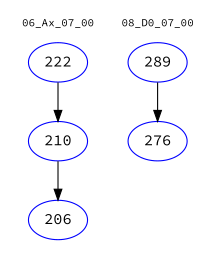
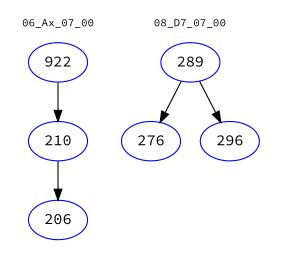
(158, 24) -> (190, 24)
(58, 62) -> (58, 62)
none -> (230, 141)
